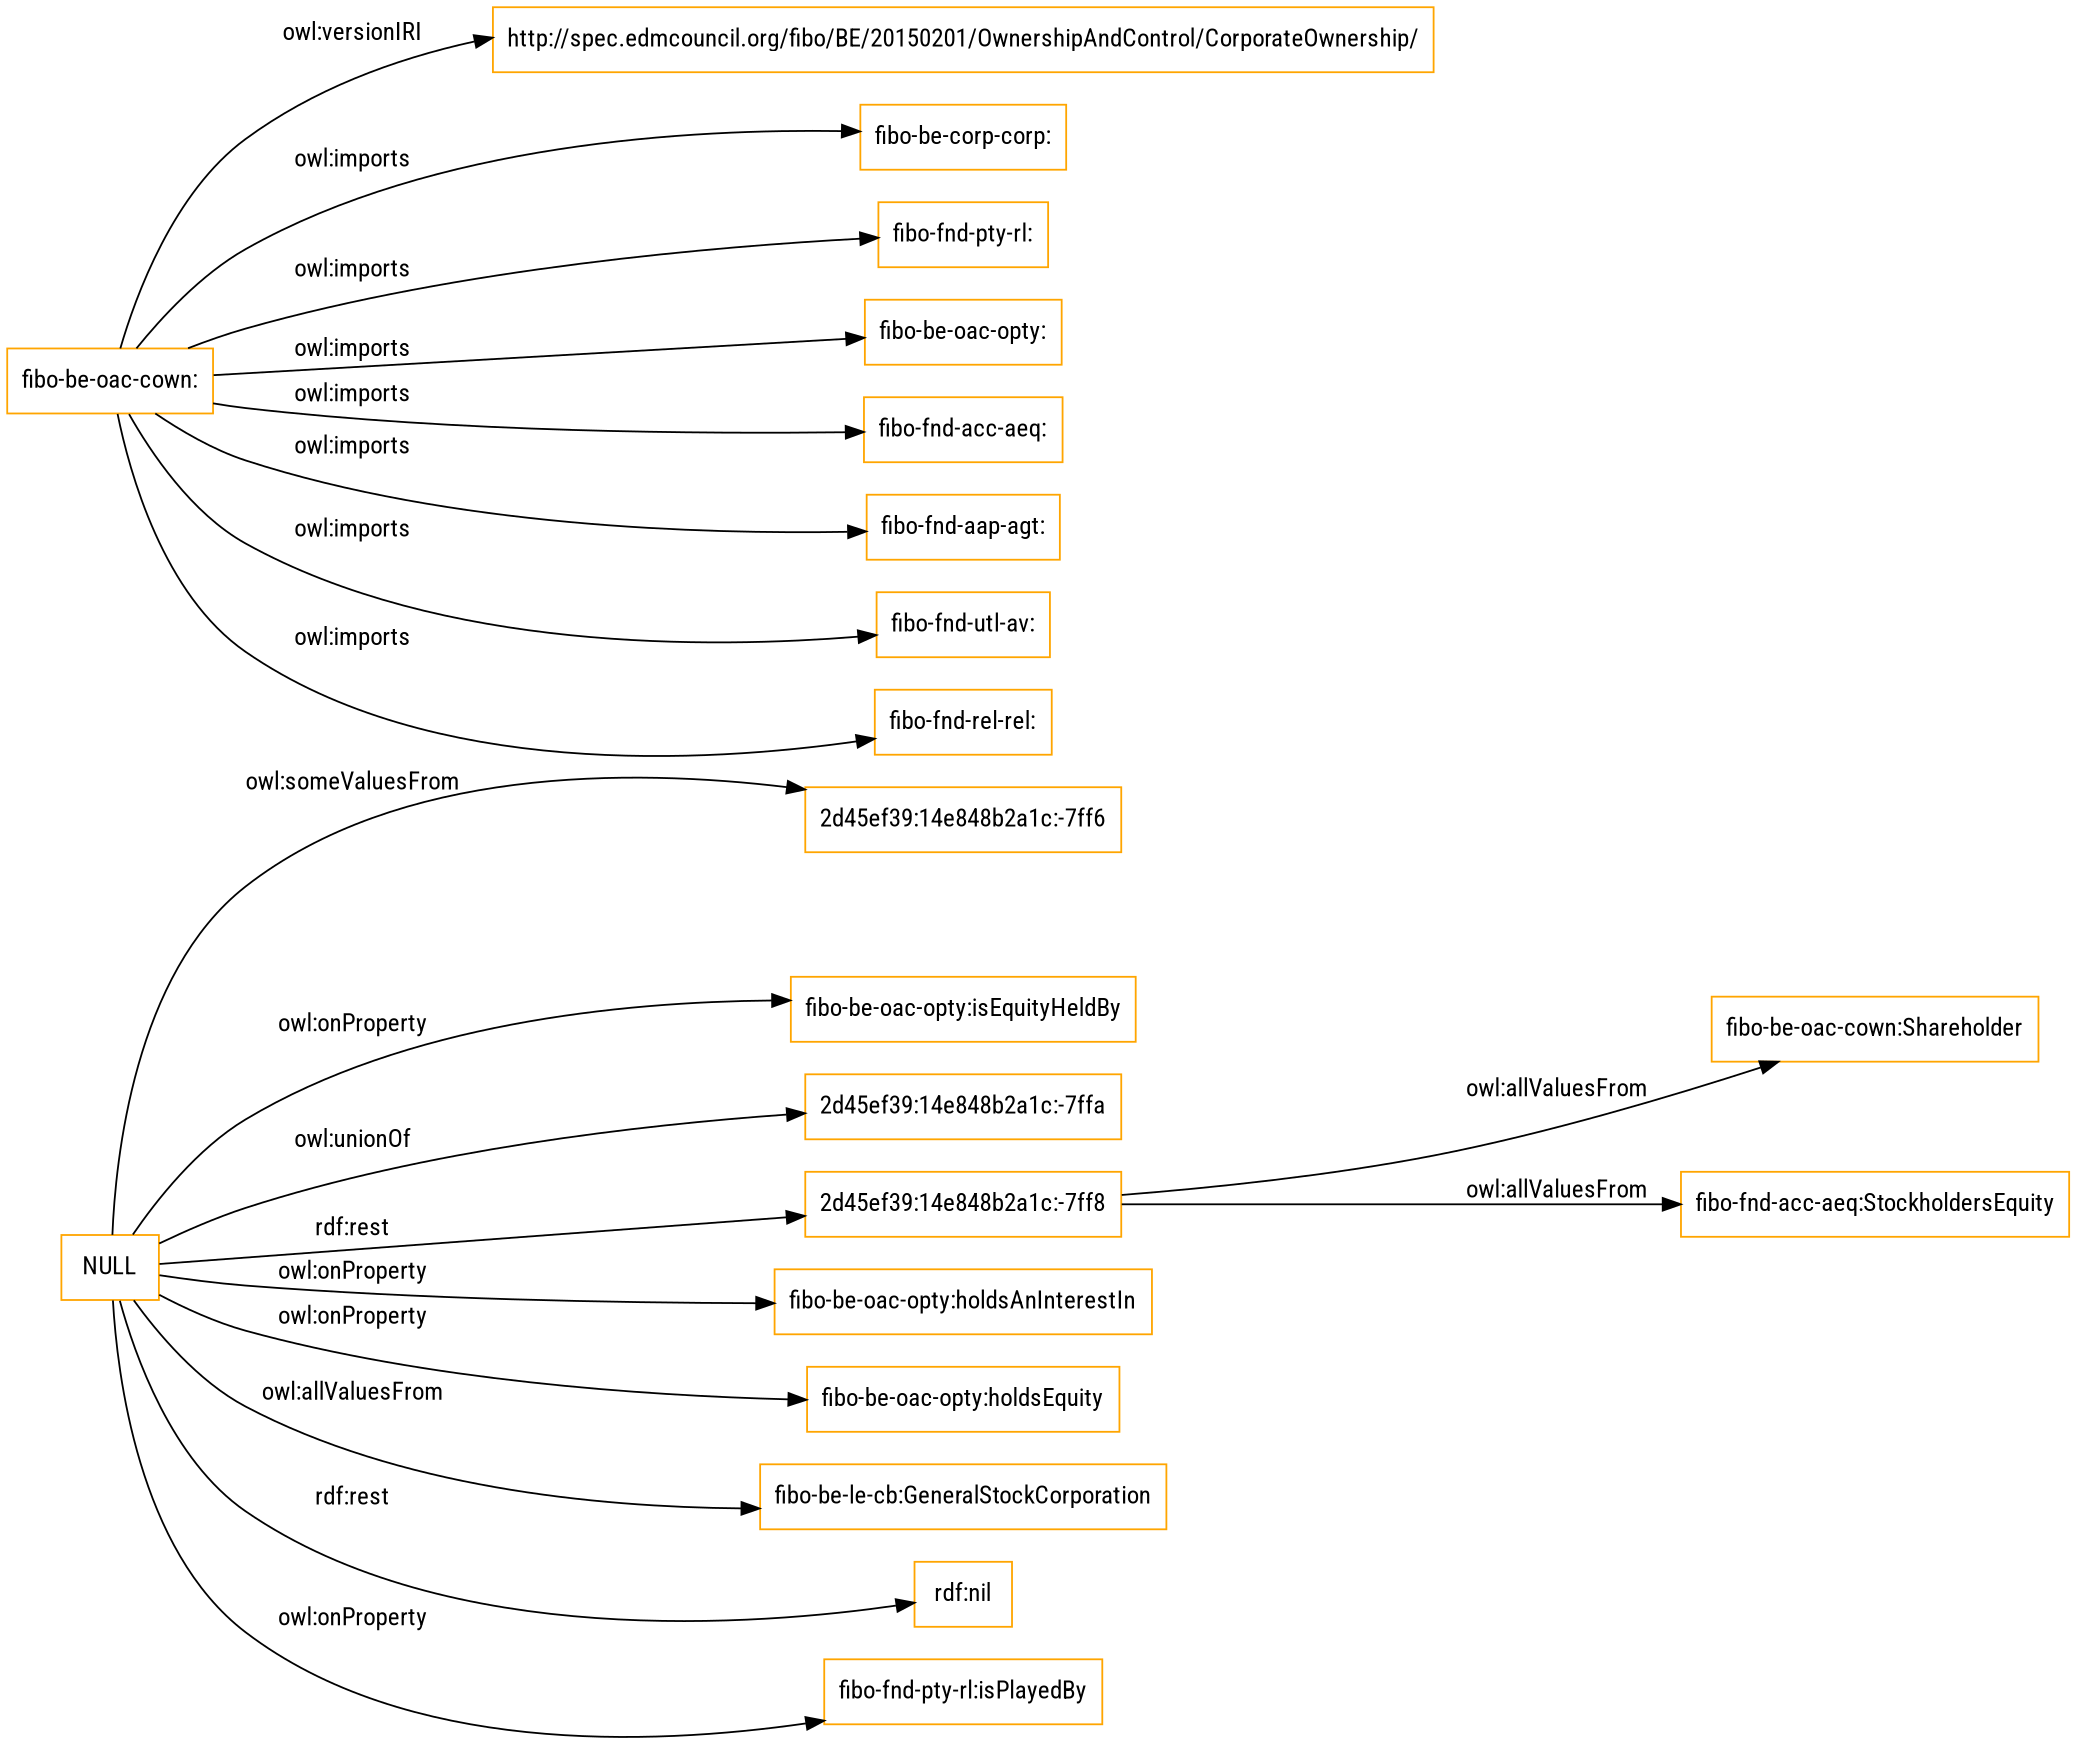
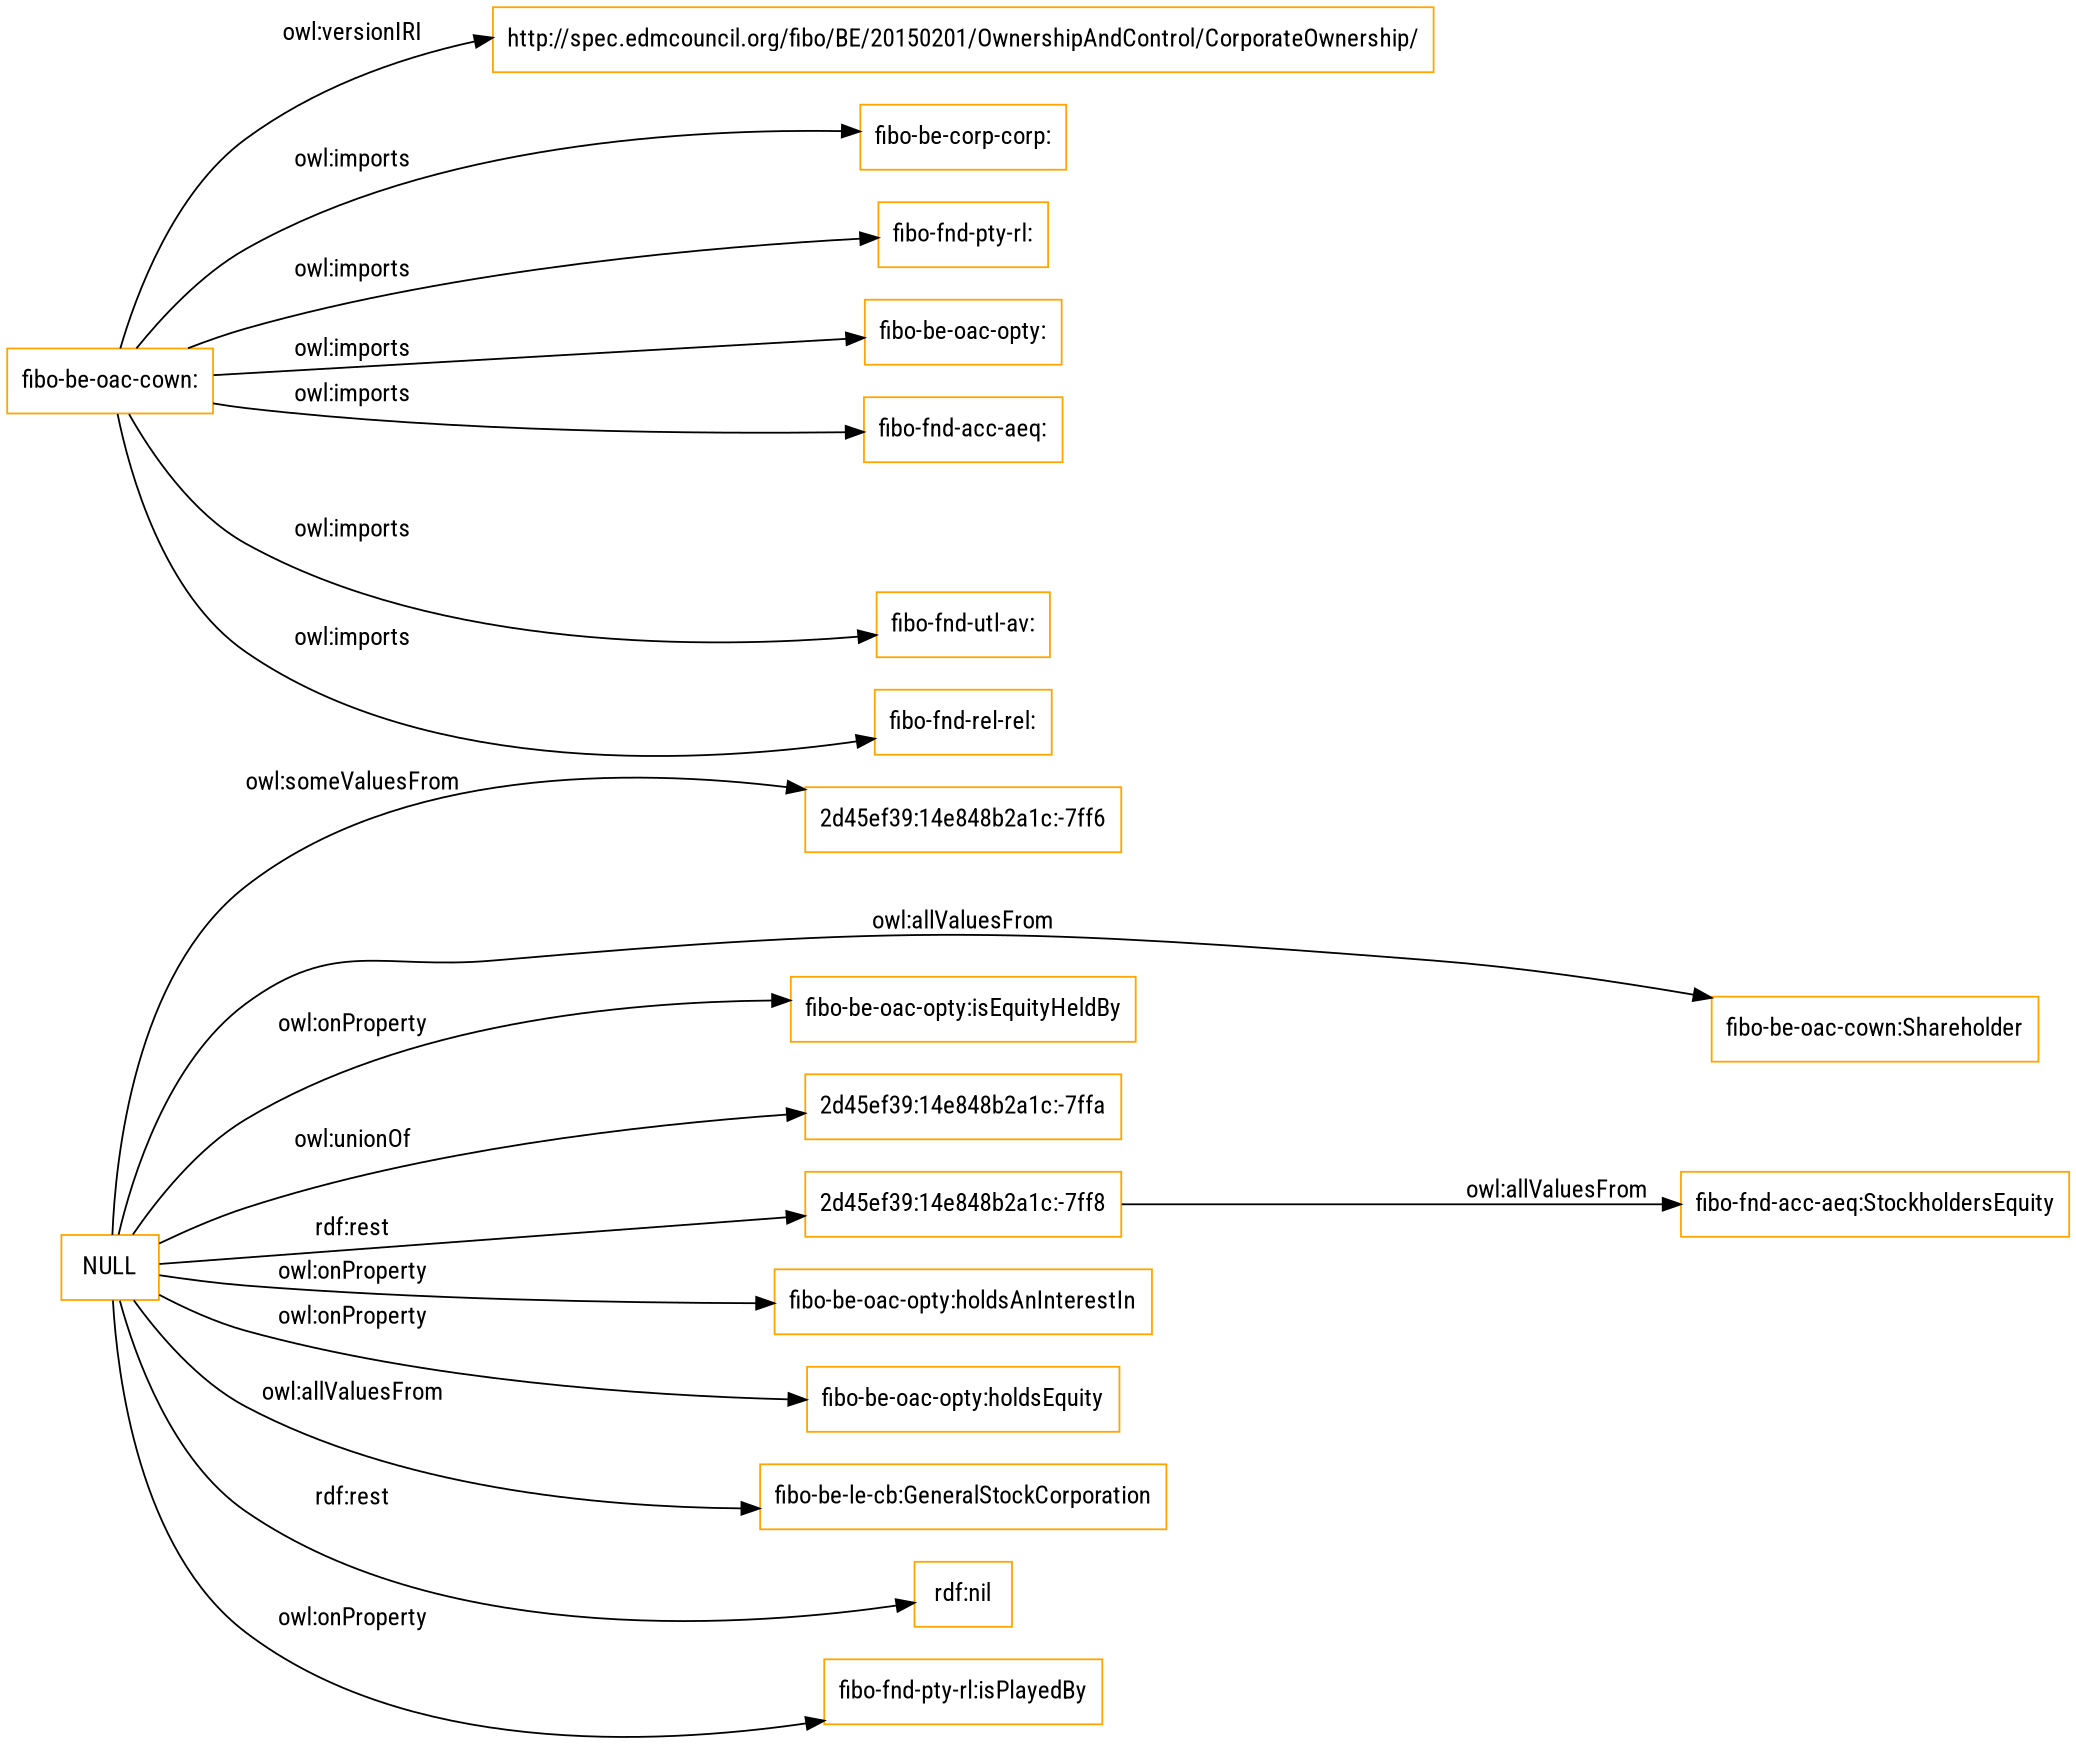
(963, 527) -> none
(1446, 1153) -> (832, 938)
